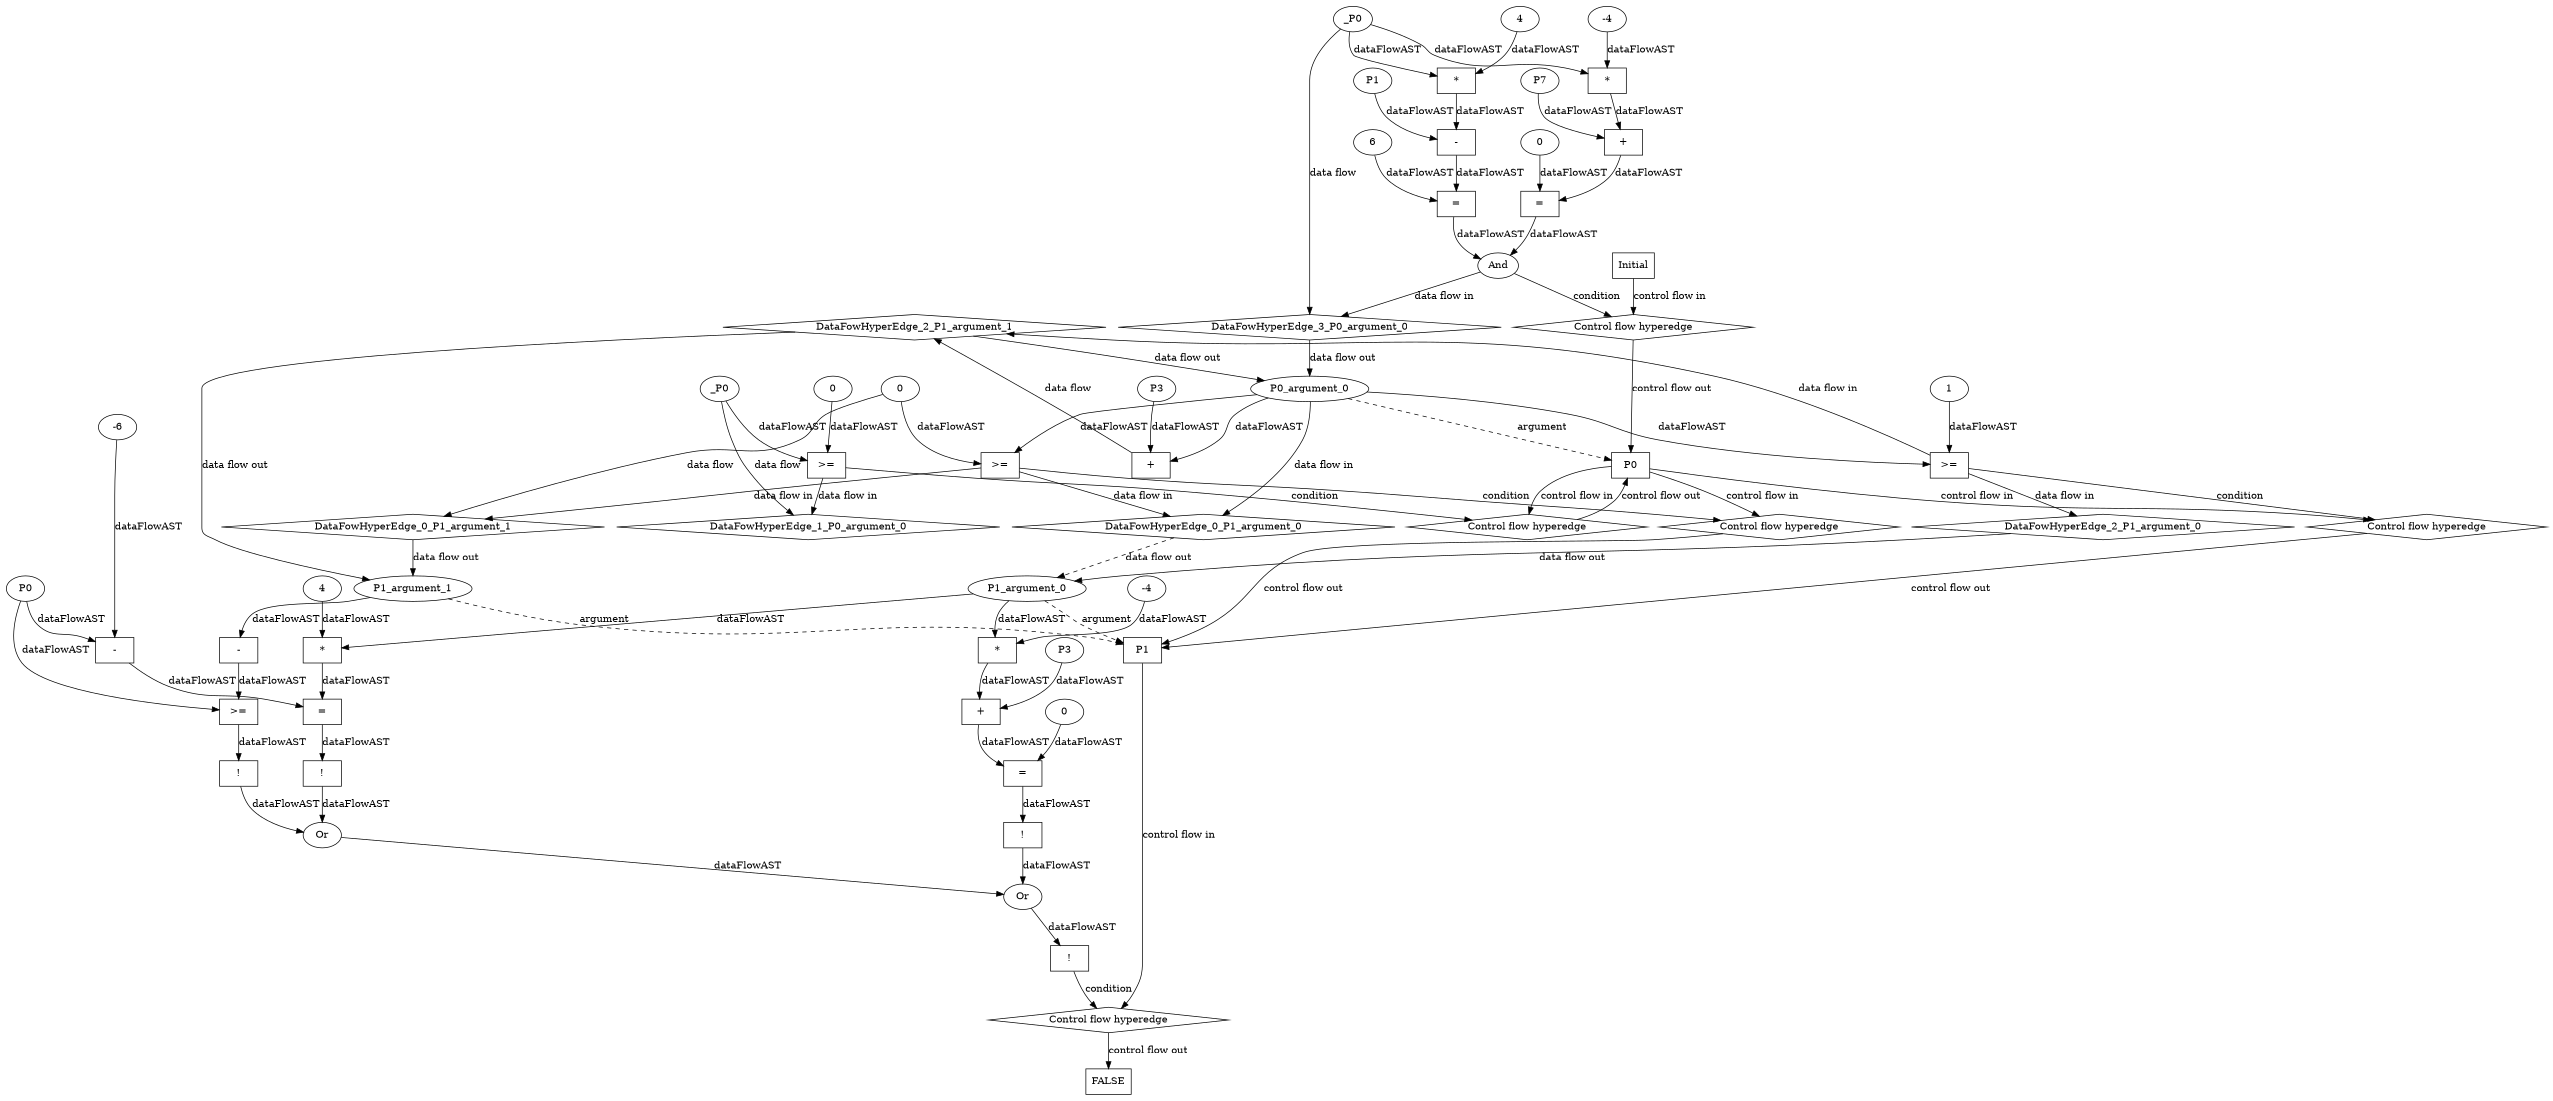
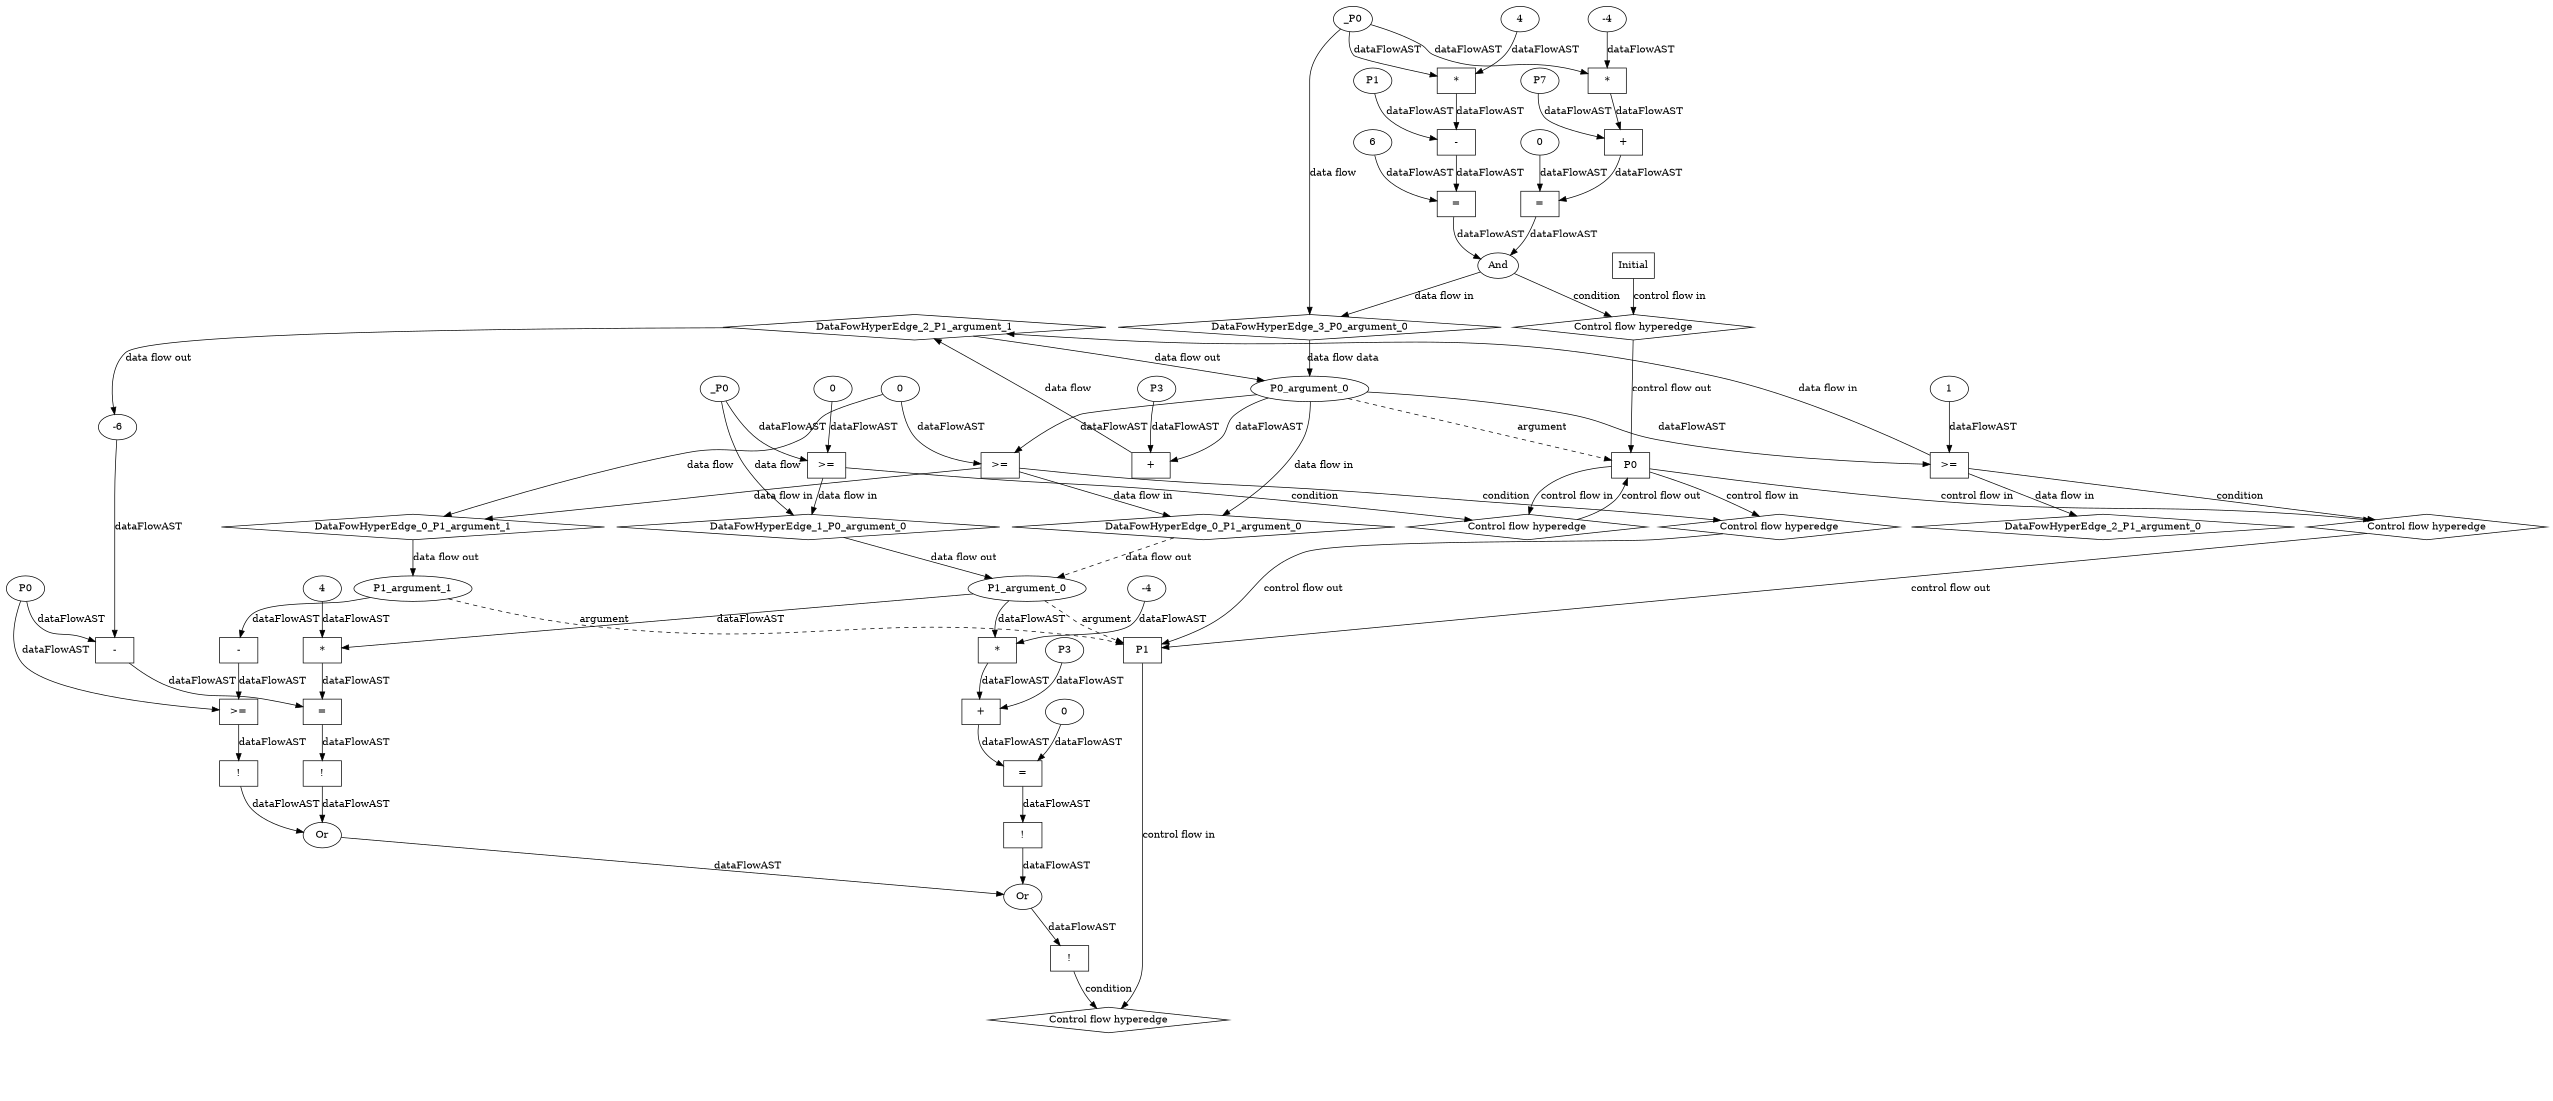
(1343, 358) -> (1343, 358)
(341, 359) -> (398, 332)
(1546, 553) -> (914, 557)
(1109, 1082) -> none
